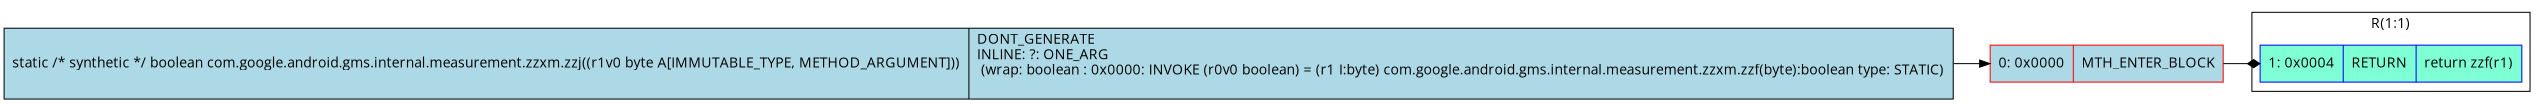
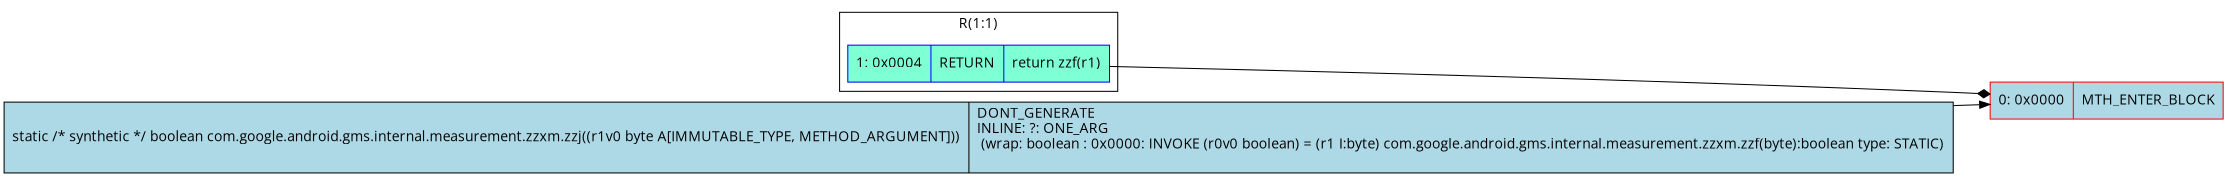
(2235, 64) -> (1544, 78)
